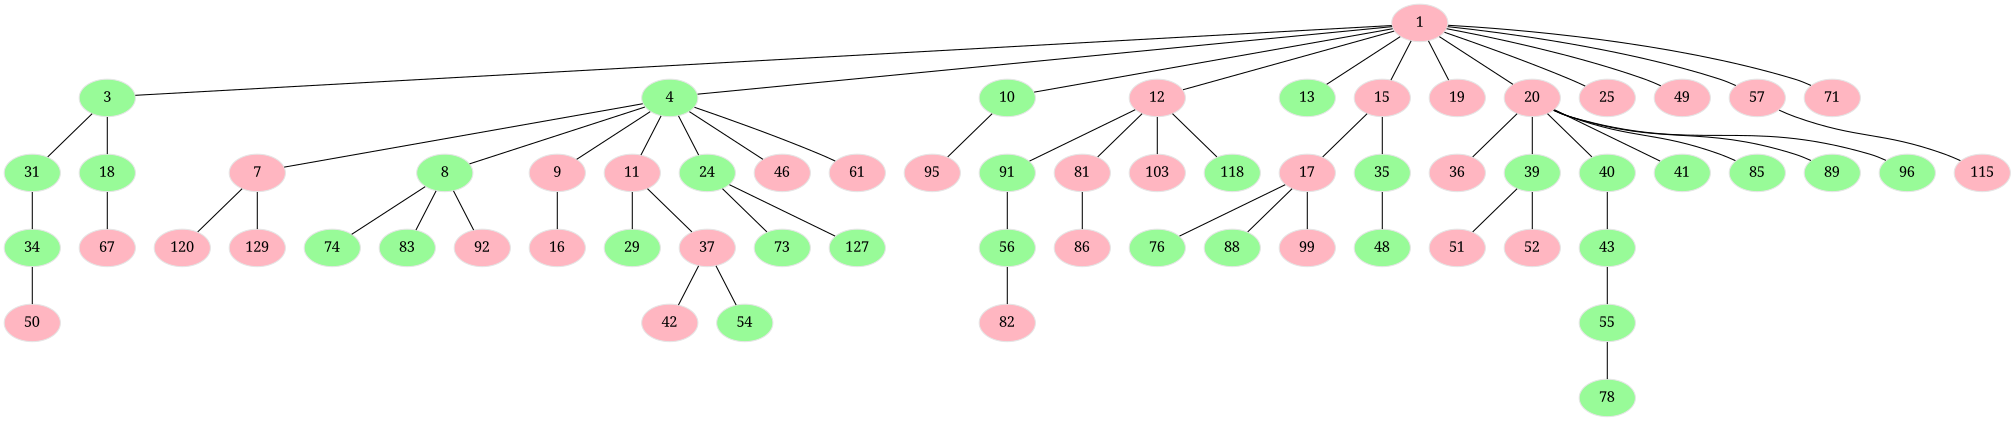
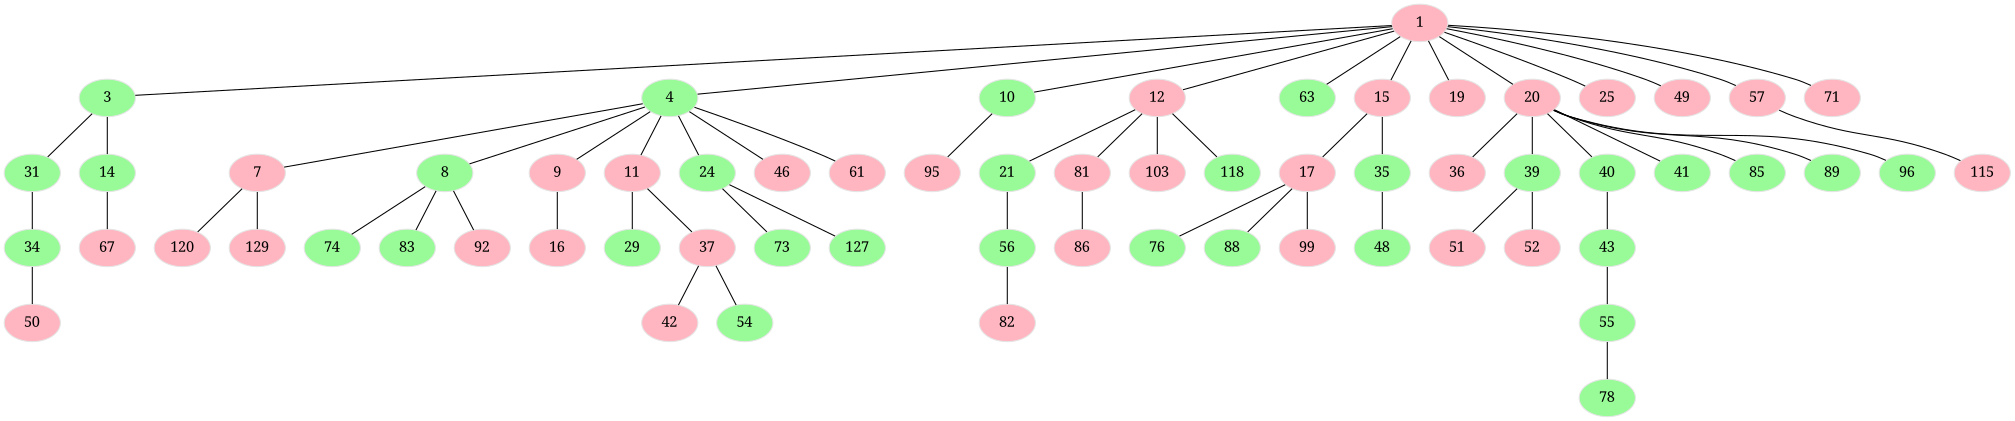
(1307, 98) -> (1307, 98)
(107, 173) -> (107, 173)
(1007, 173) -> (1007, 173)
